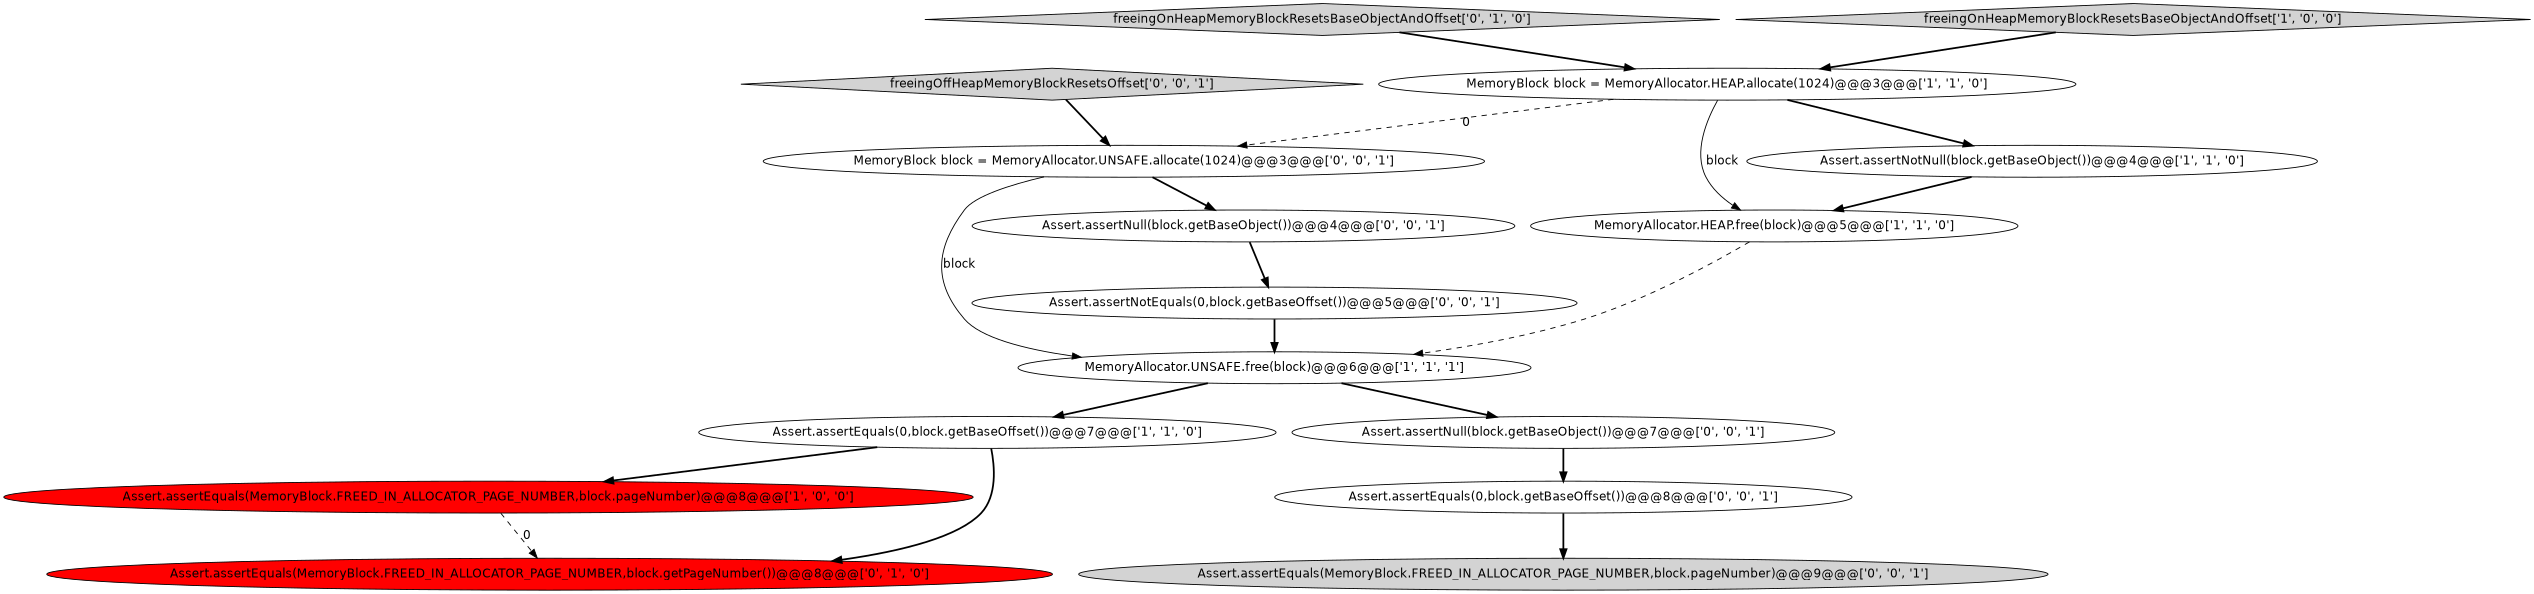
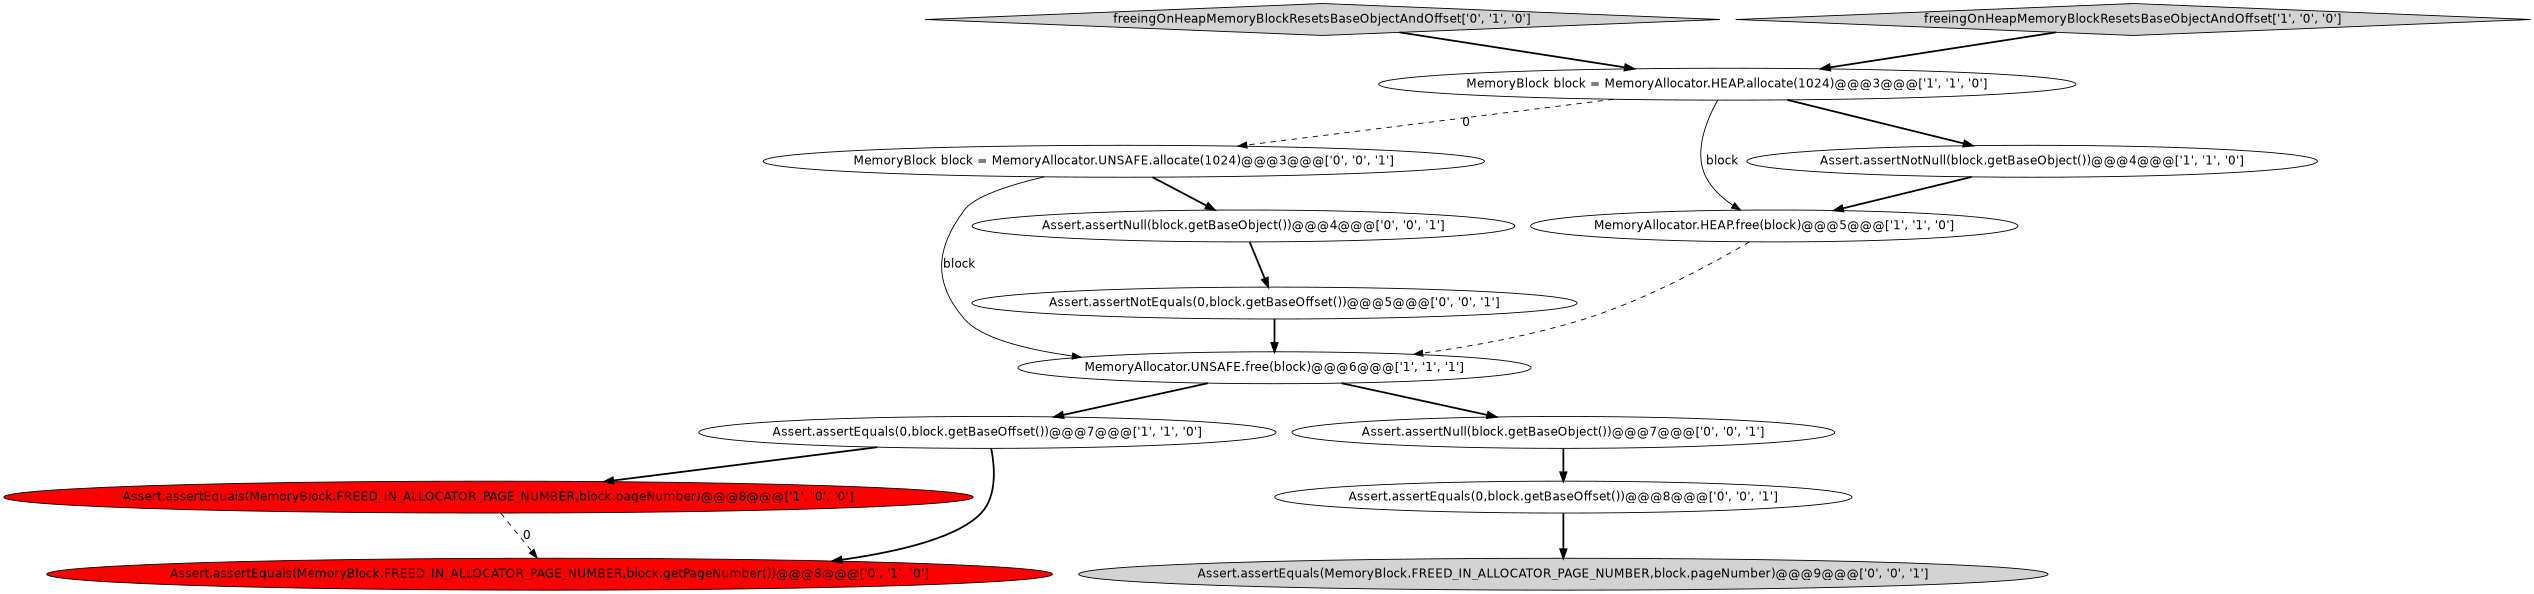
(1052, 84) -> none
